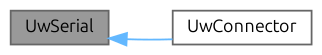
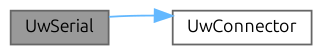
(150, 40) -> (132, 16)
